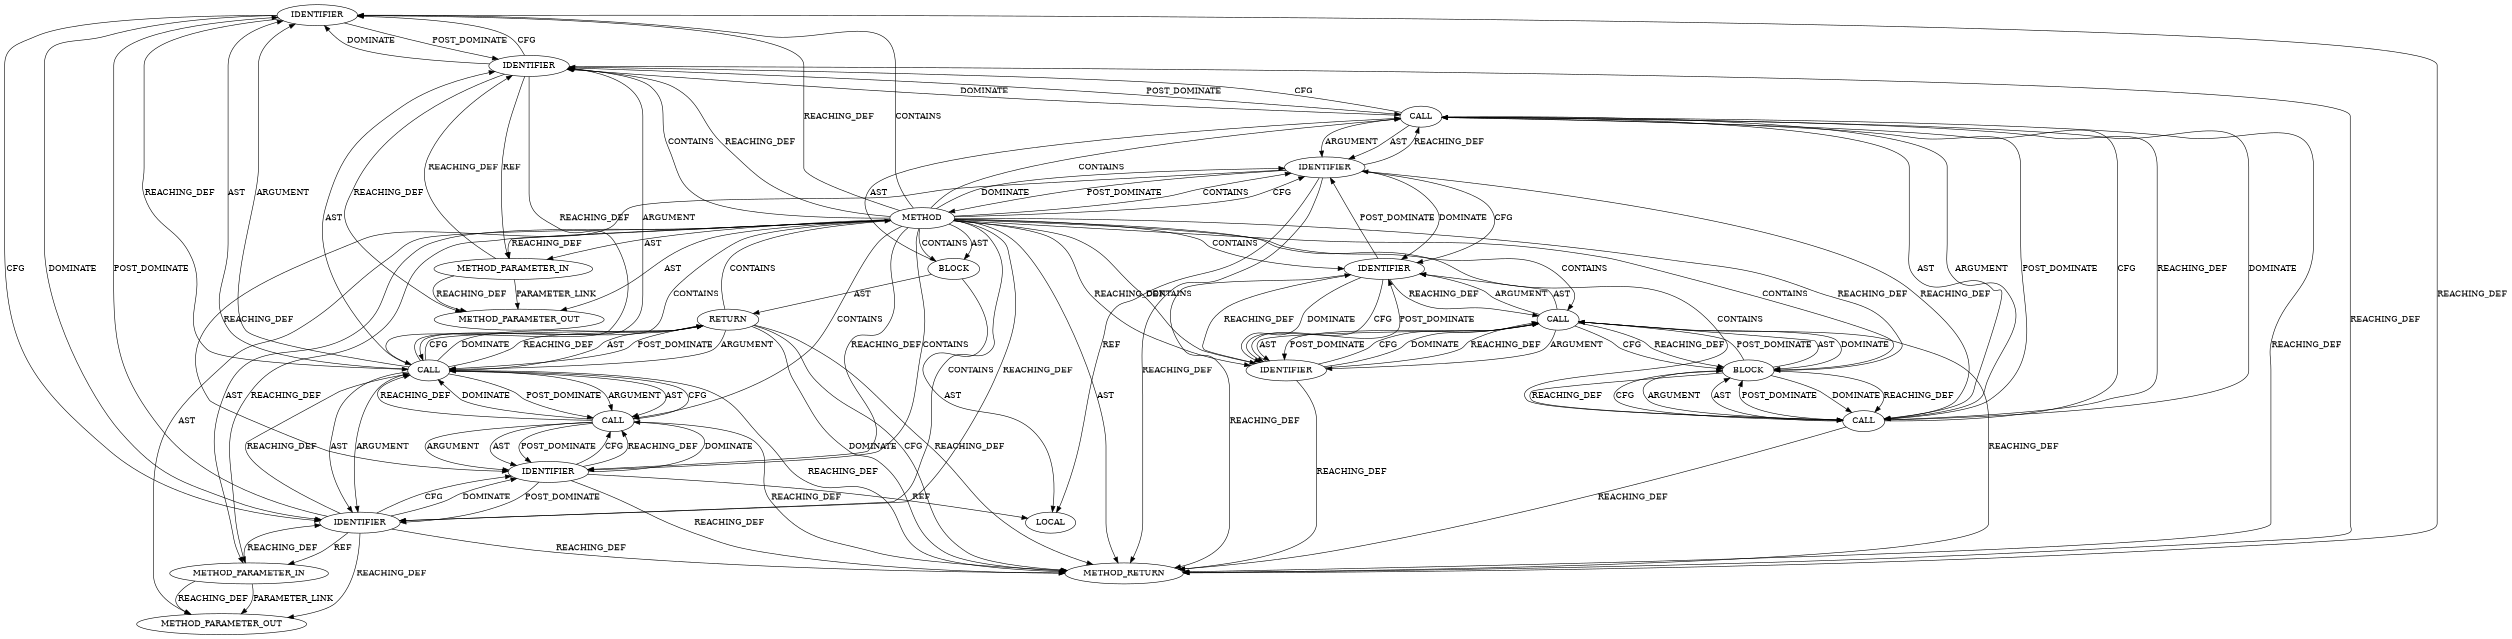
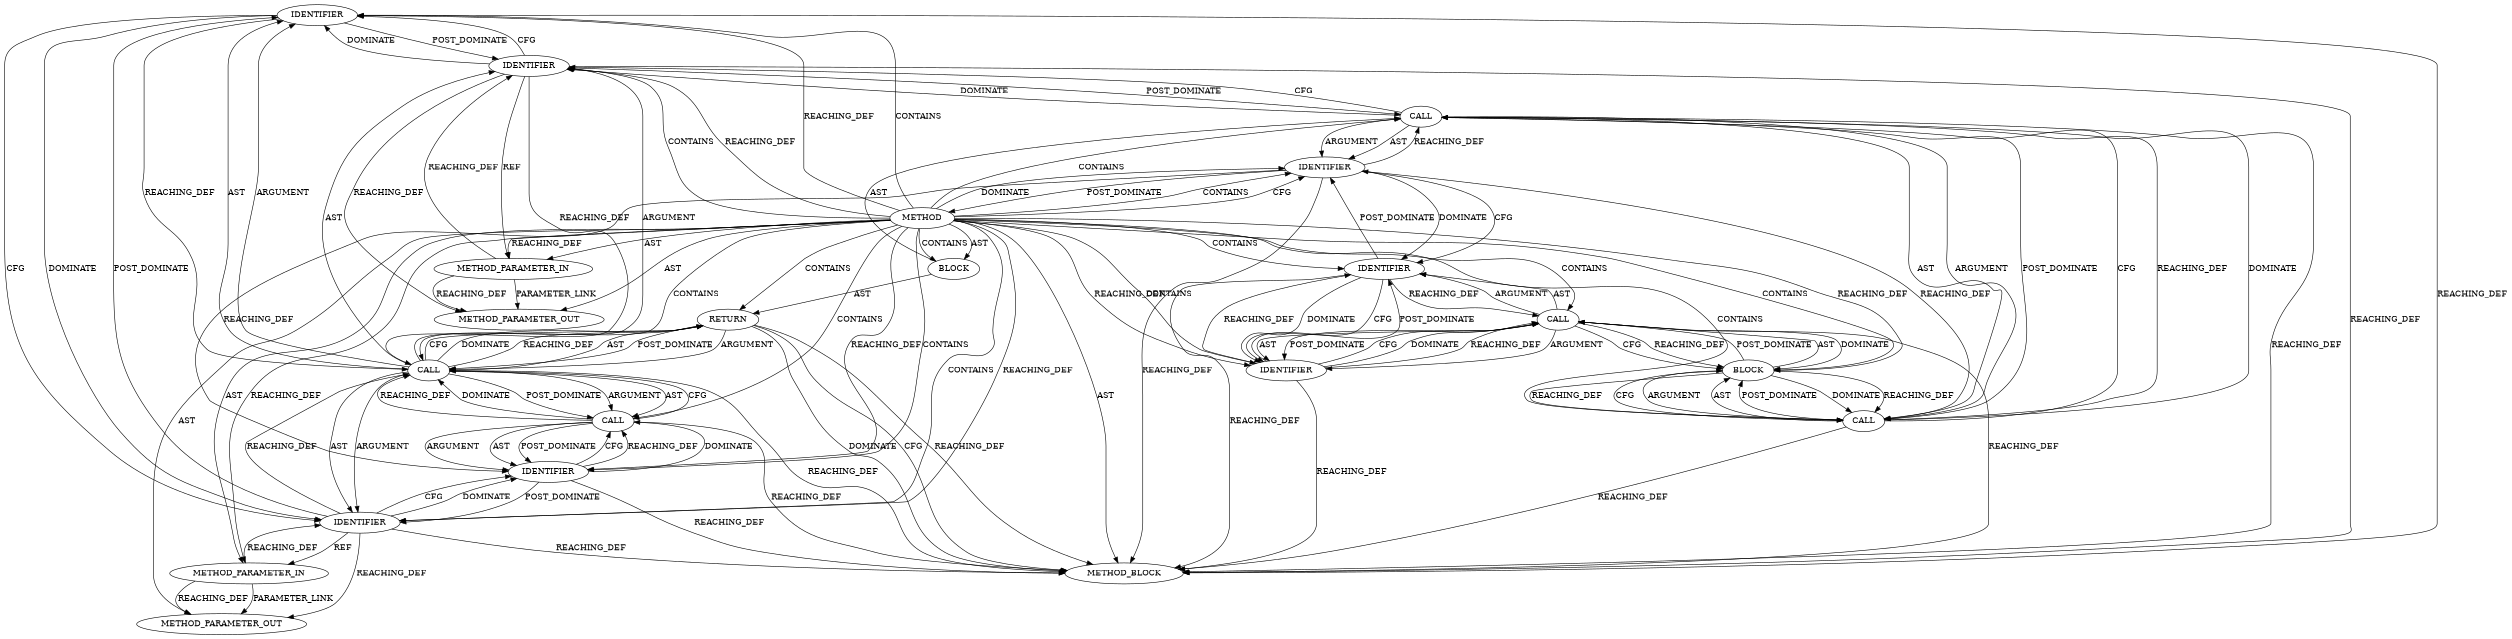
(779, 236) -> (815, 253)
(1051, 523) -> none
(1124, 573) -> (1124, 573)
